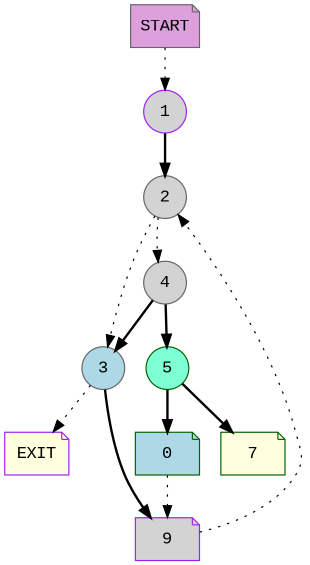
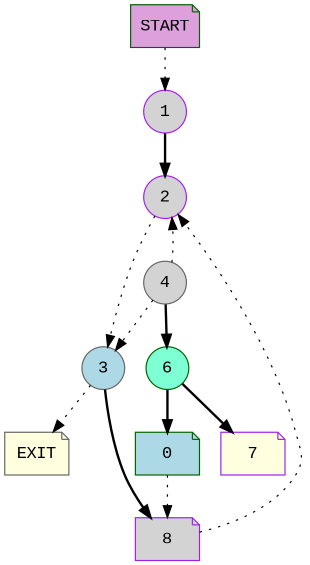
(165, 26) -> (165, 26)
(165, 197) -> (165, 197)
(157, 234) -> (173, 246)
(138, 321) -> (138, 321)
(167, 368) -> (167, 368)
(37, 454) -> (37, 454)
(253, 454) -> (253, 454)
(167, 539) -> (167, 539)
